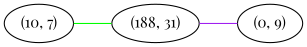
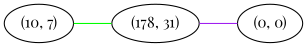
(156, 23) -> (156, 23)
(270, 23) -> (270, 23)
